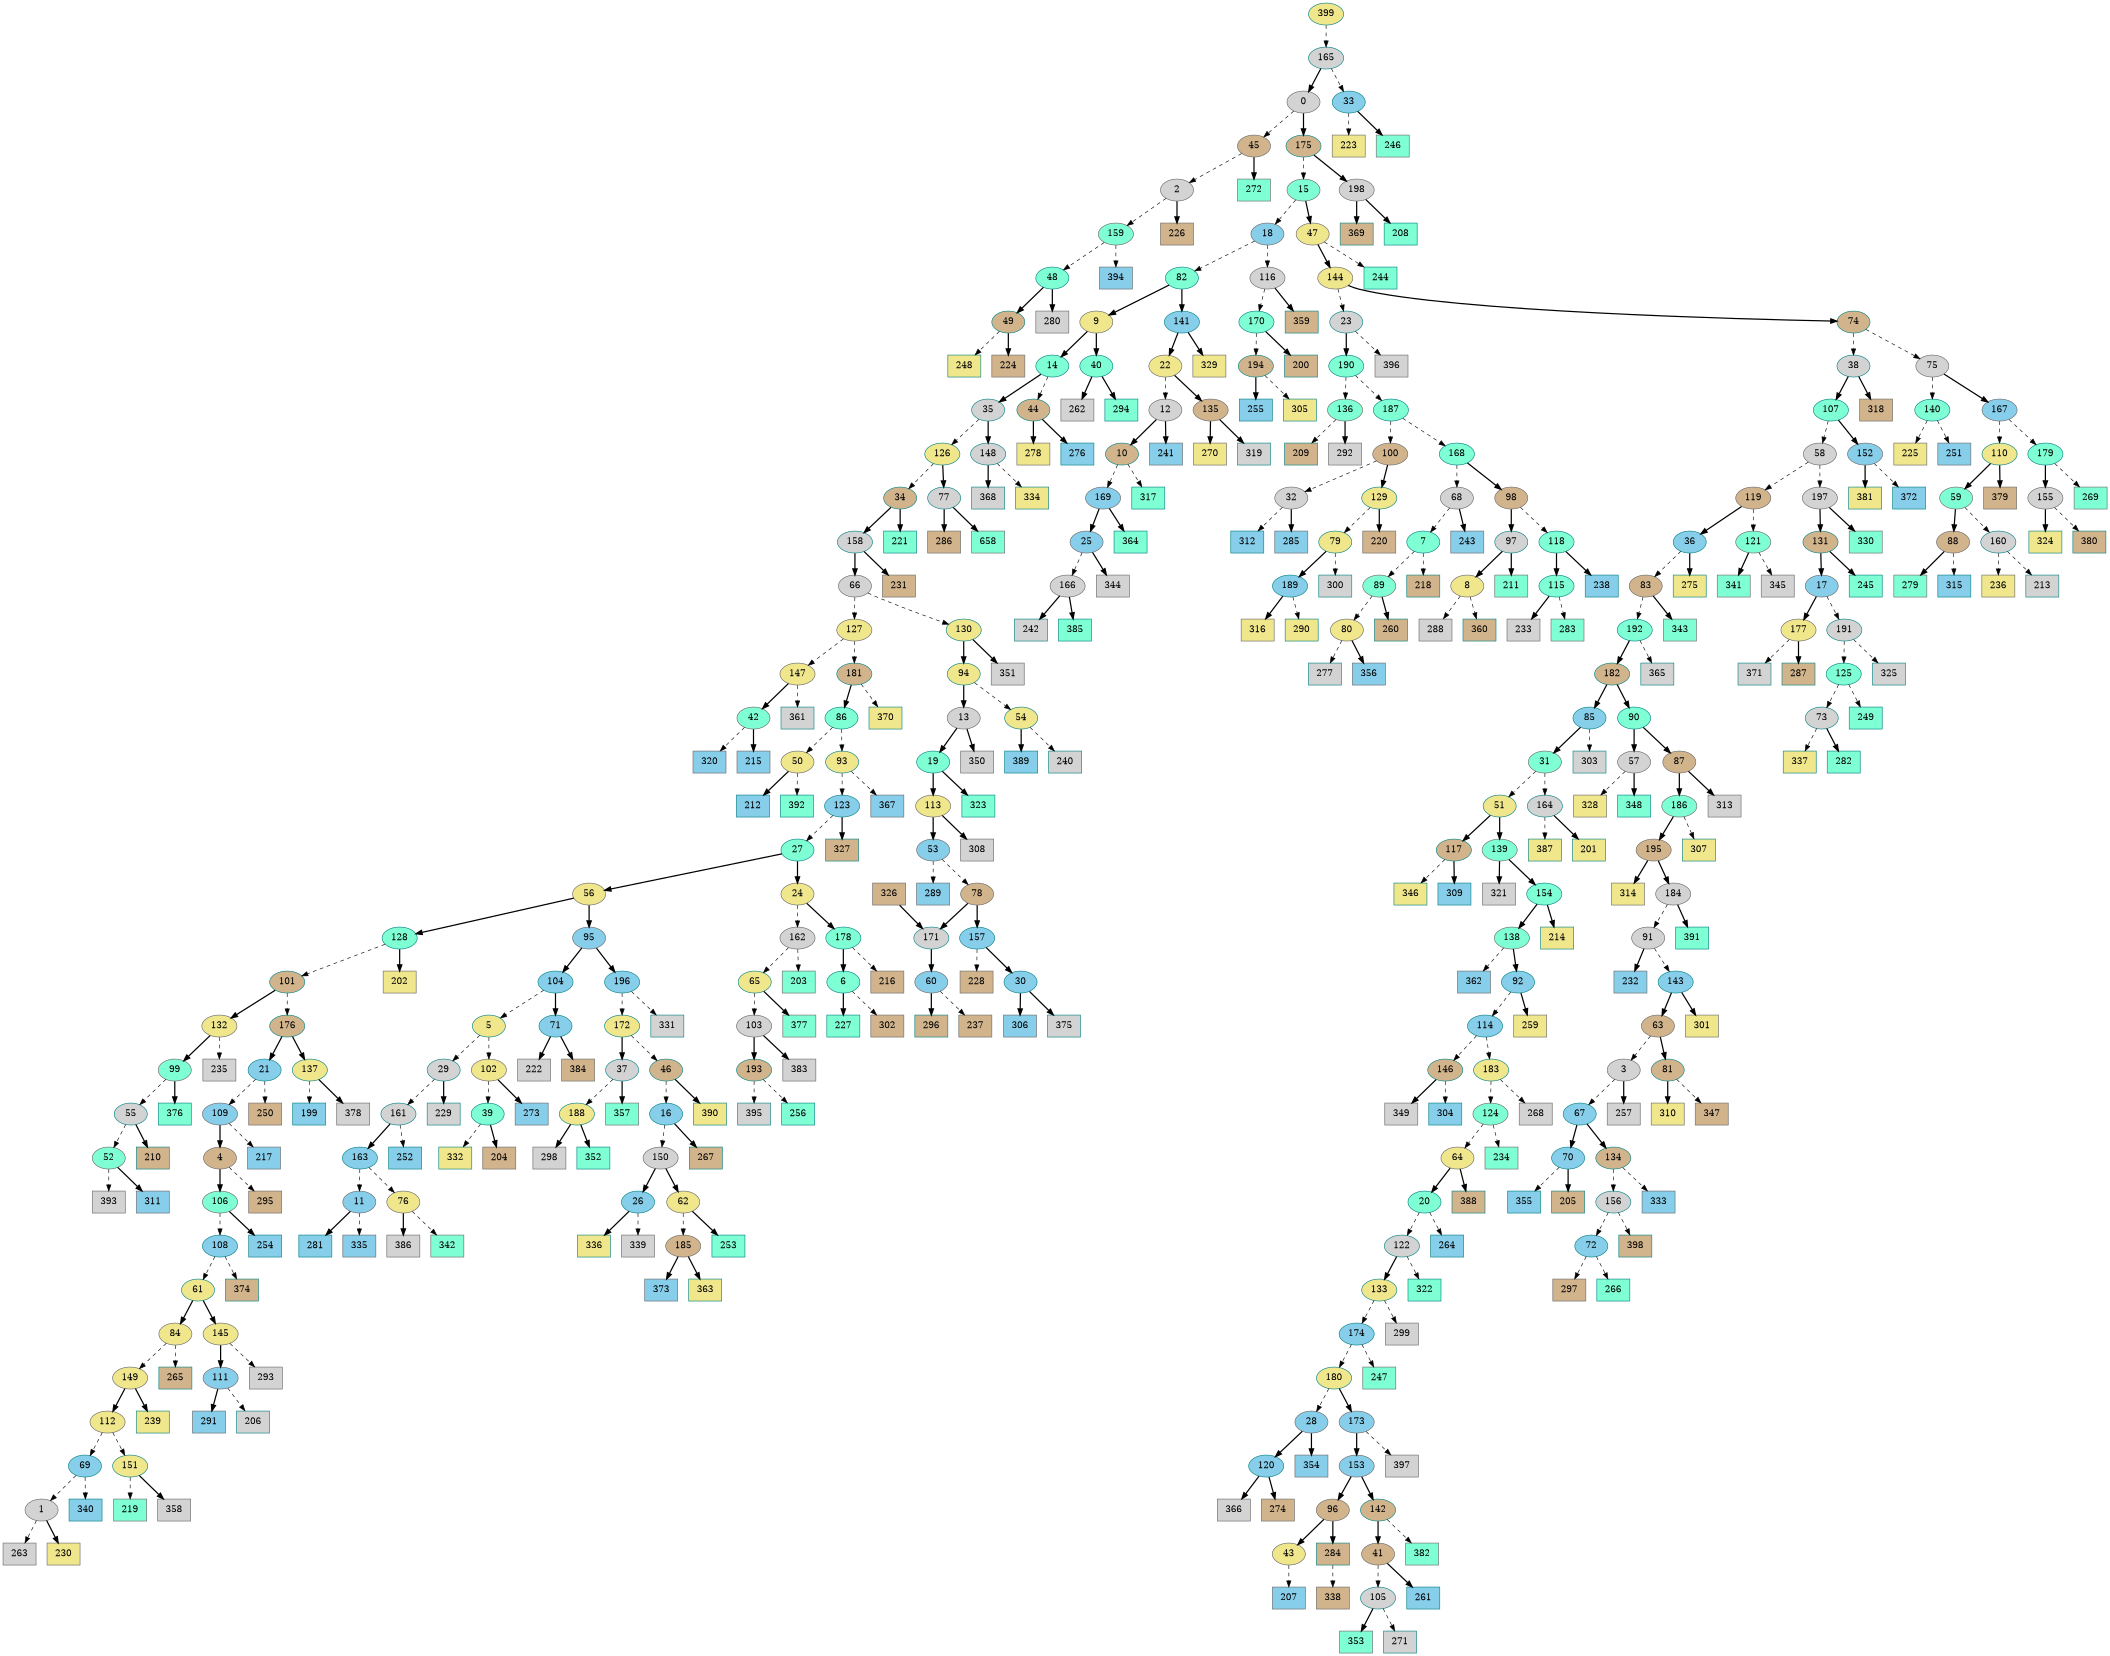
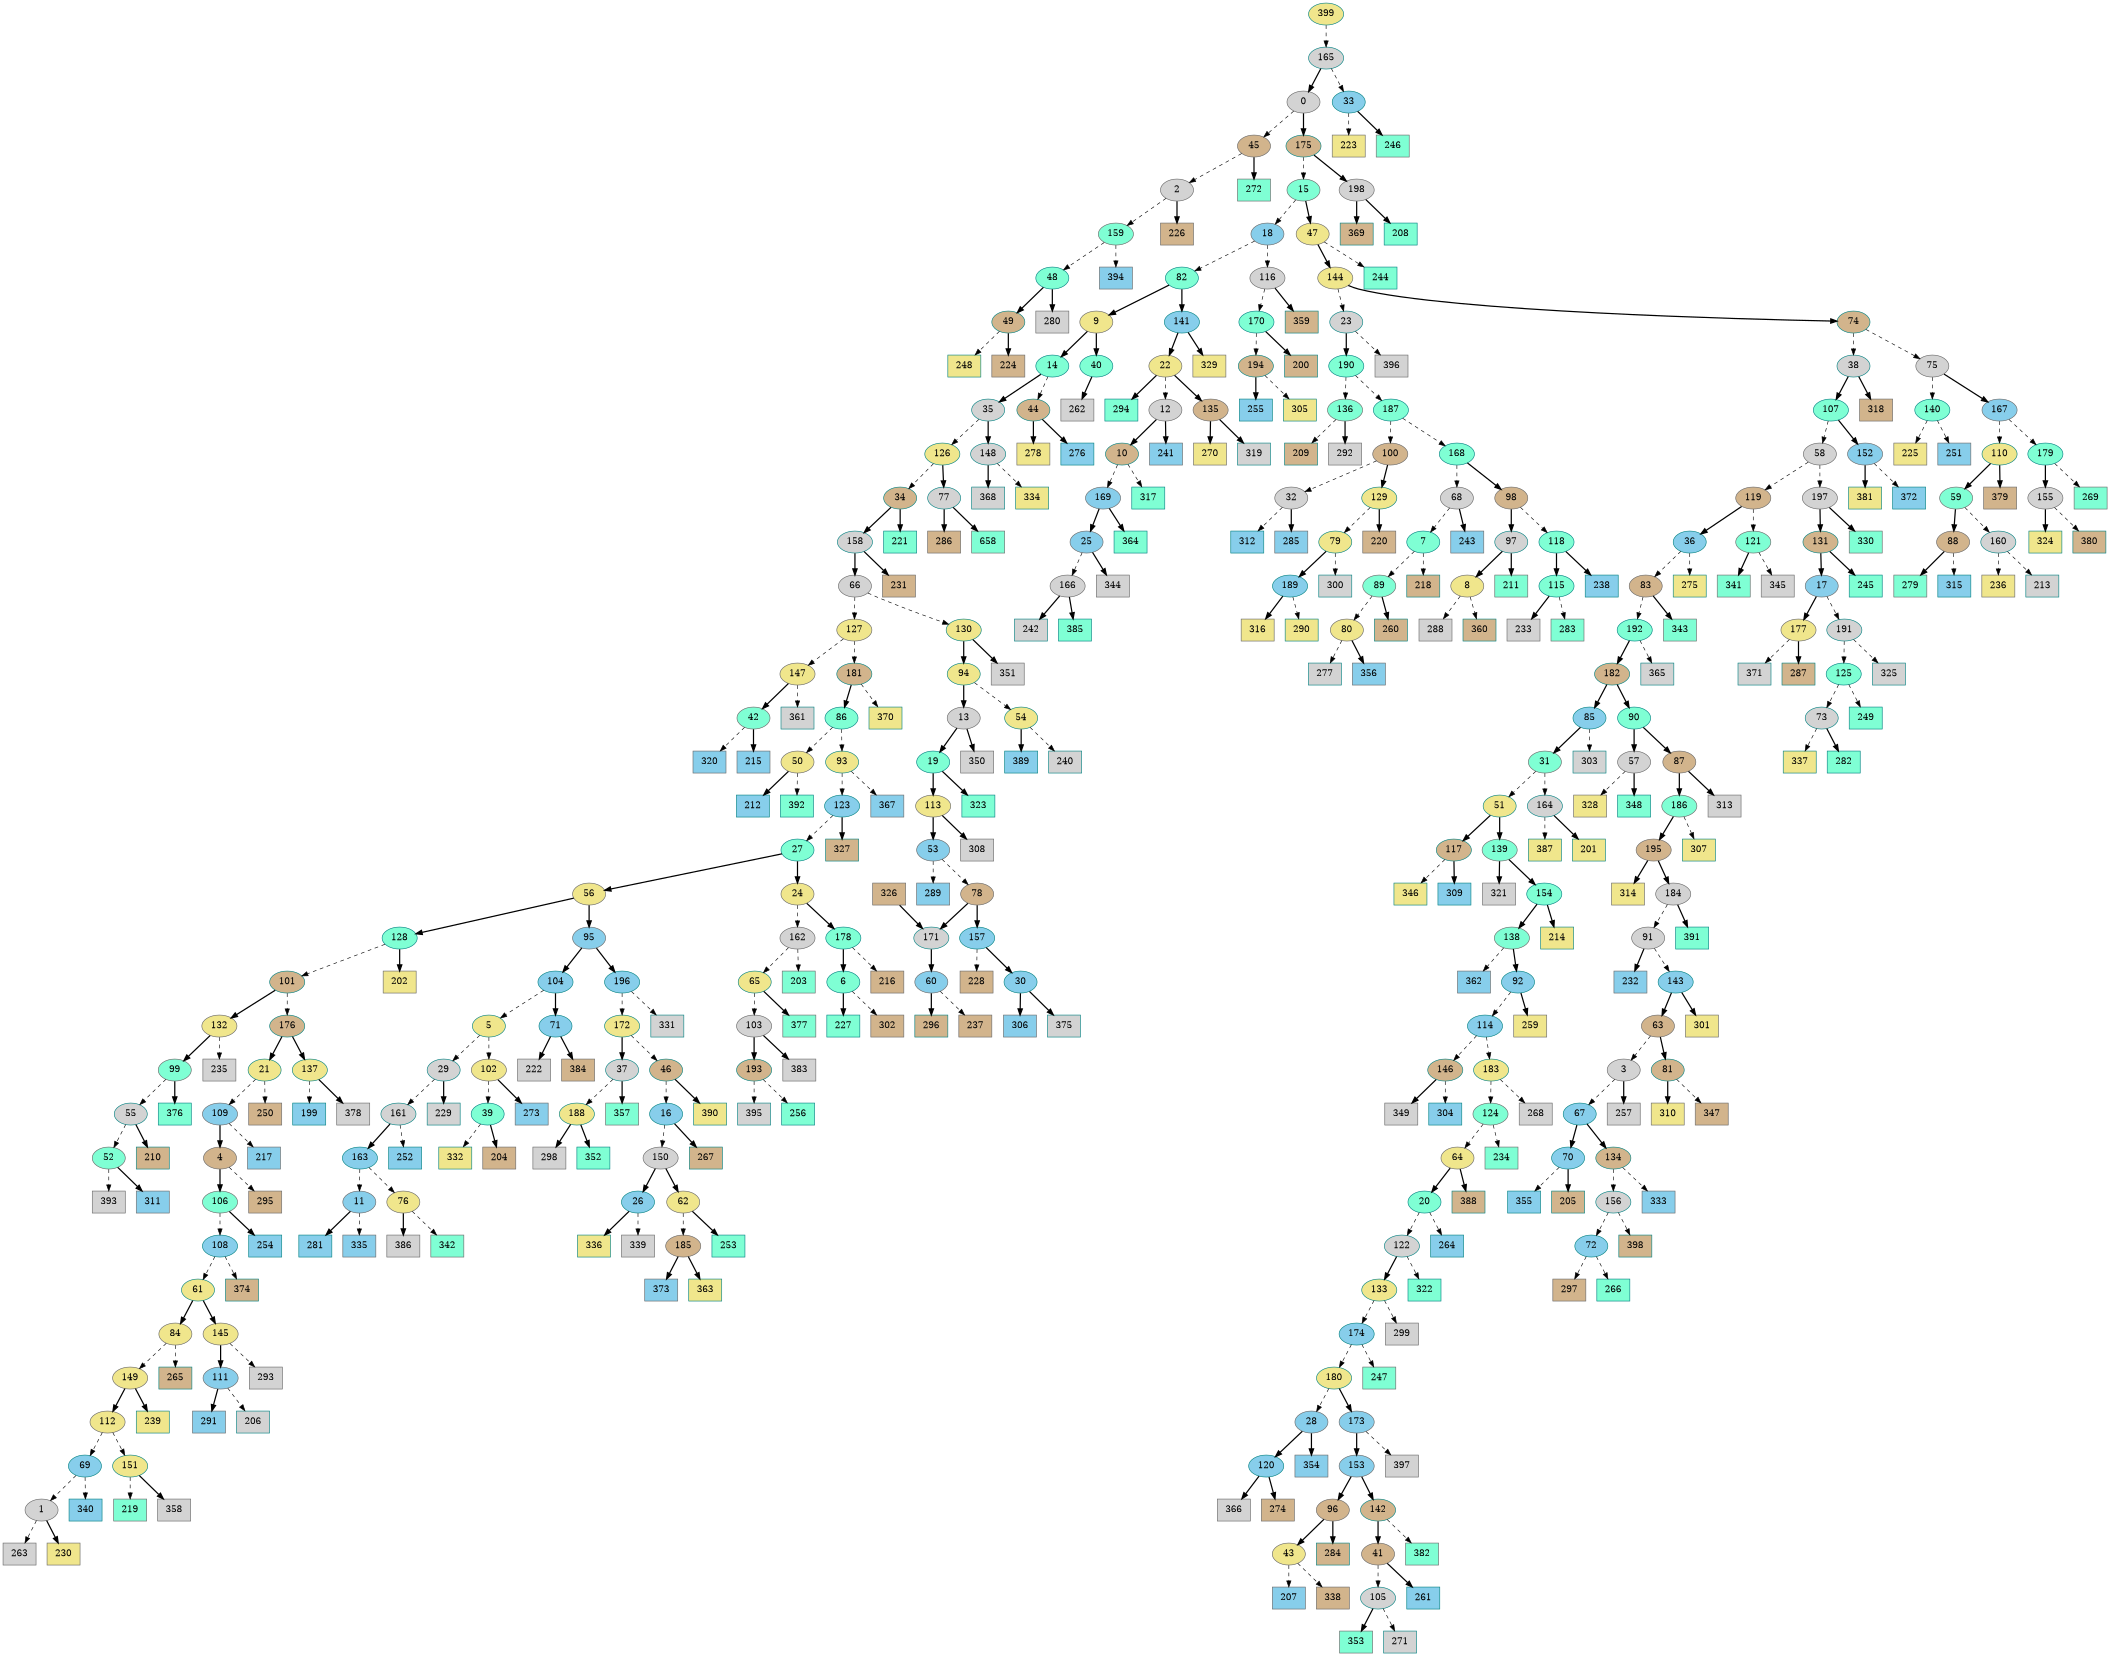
(1107, 385) -> (1147, 385)
(1690, 561) -> (1690, 561)
(265, 1070) -> (265, 1070)
(1333, 1573) -> (1308, 1573)
